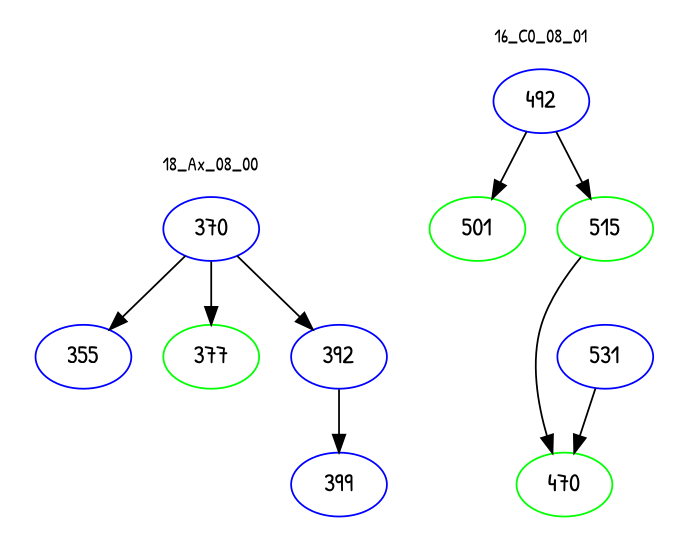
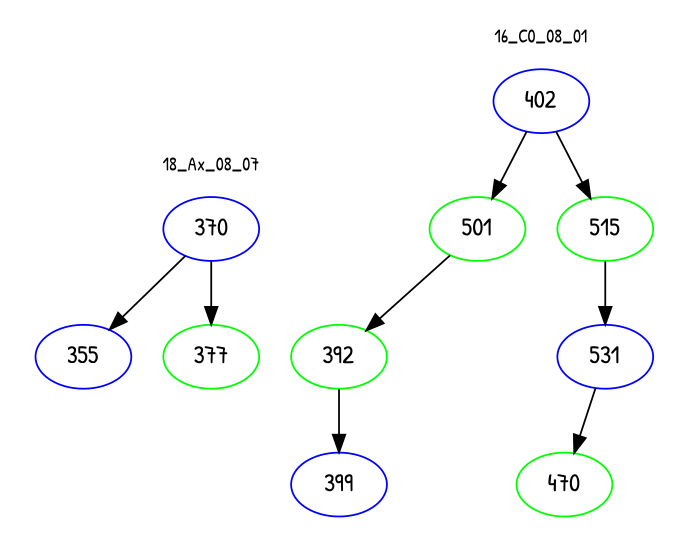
(541, 101) -> (541, 101)
(211, 166) -> (211, 166)
(269, 286) -> (427, 276)
(538, 342) -> (605, 284)
(339, 357) -> (339, 357)
